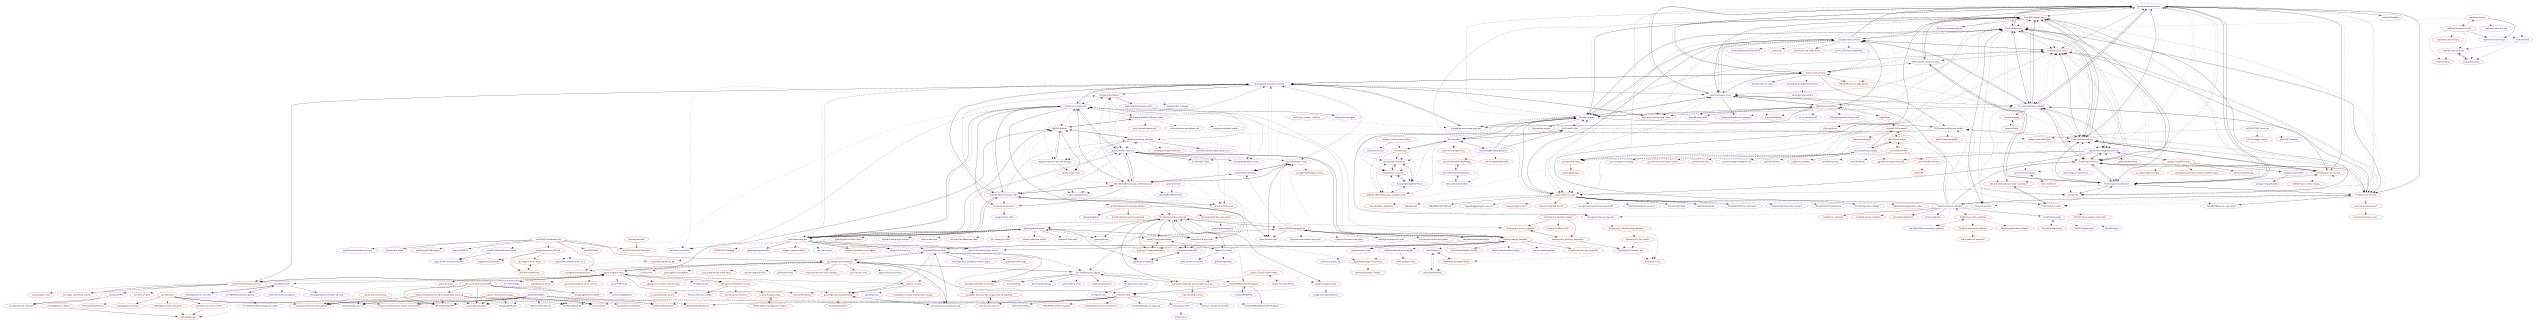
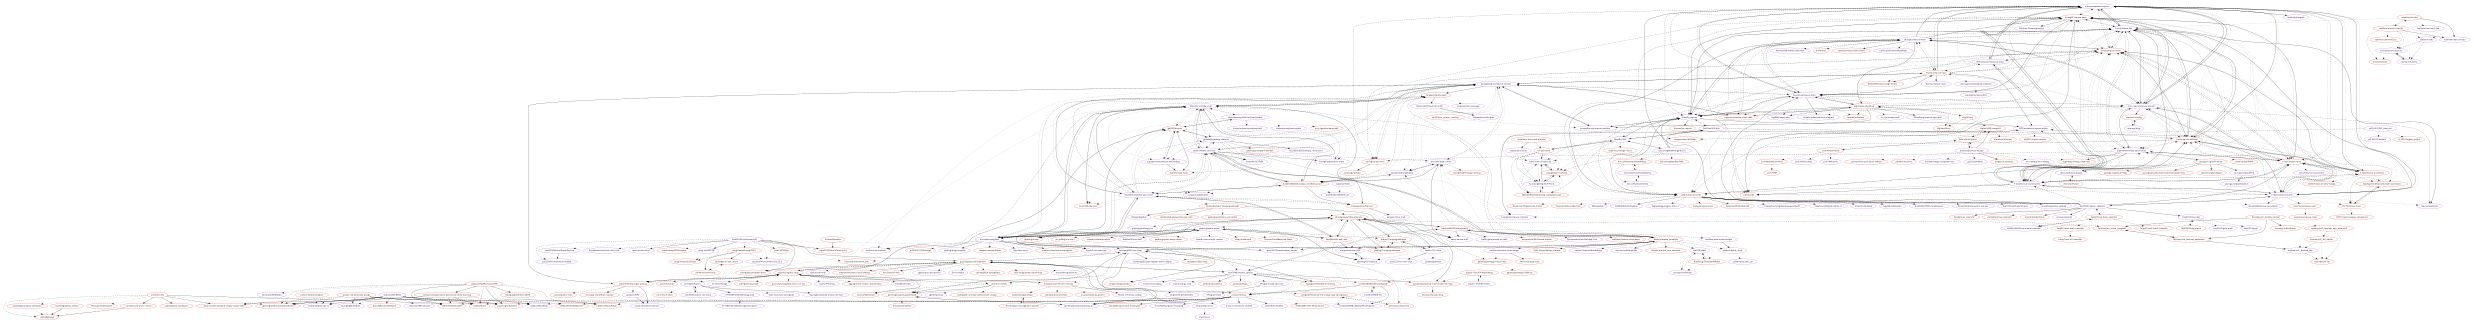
(2005, 112) -> (2263, 93)
